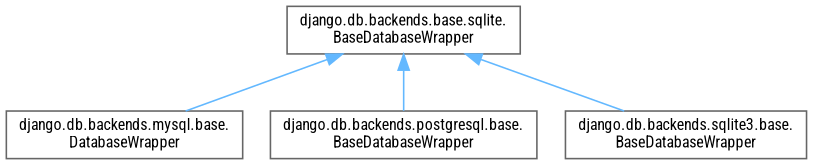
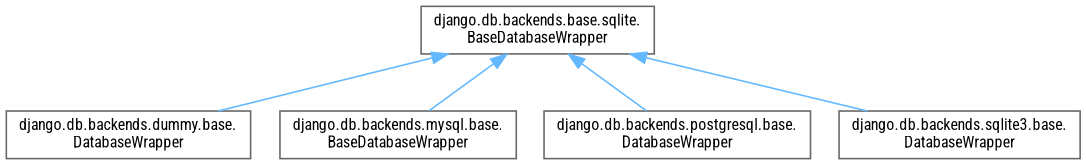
(125, 135) -> (398, 135)
none -> (128, 135)
(404, 135) -> (677, 135)
(686, 135) -> (960, 135)
